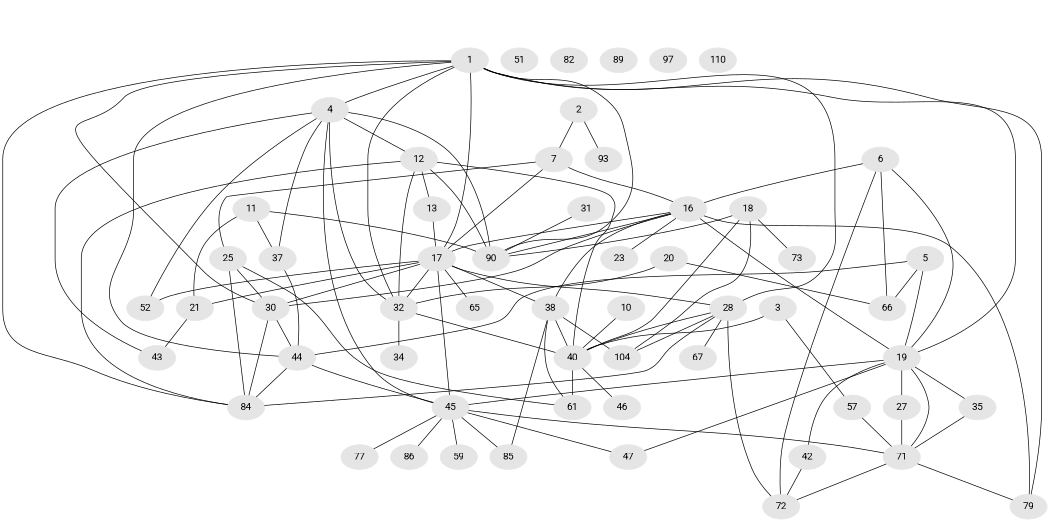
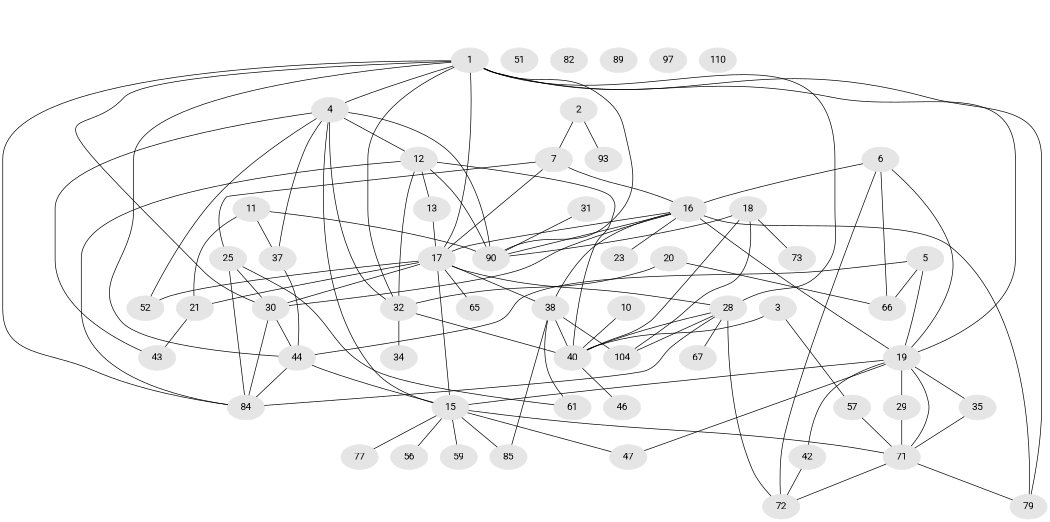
(418, 283) -> none
(572, 385) -> none
(451, 407) -> (451, 407)
(902, 407) -> (902, 407)
(409, 457) -> (409, 457)
